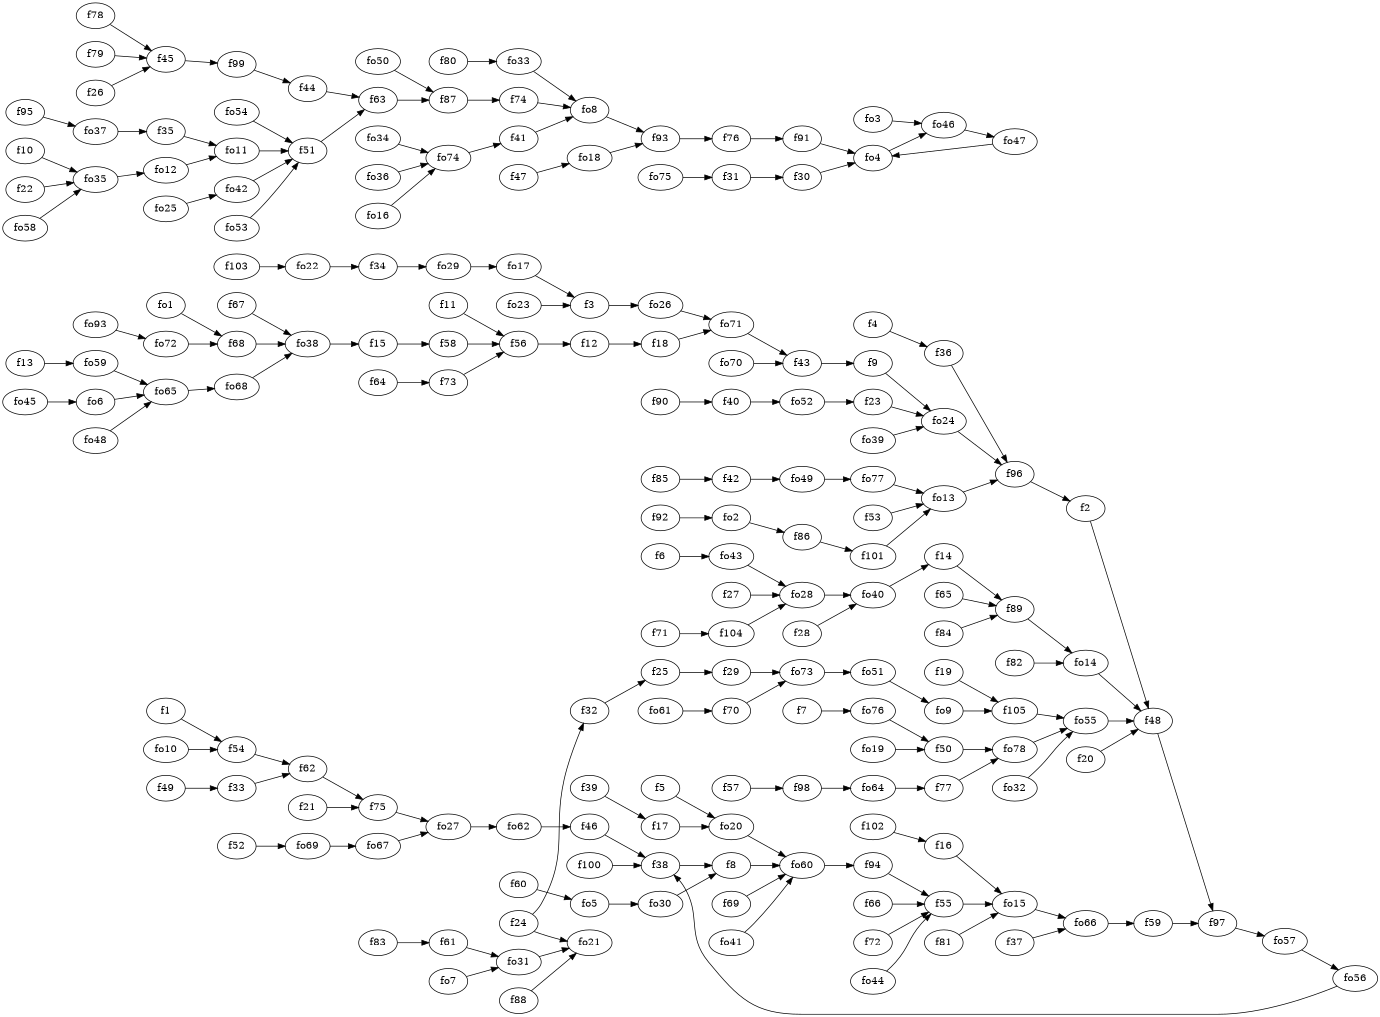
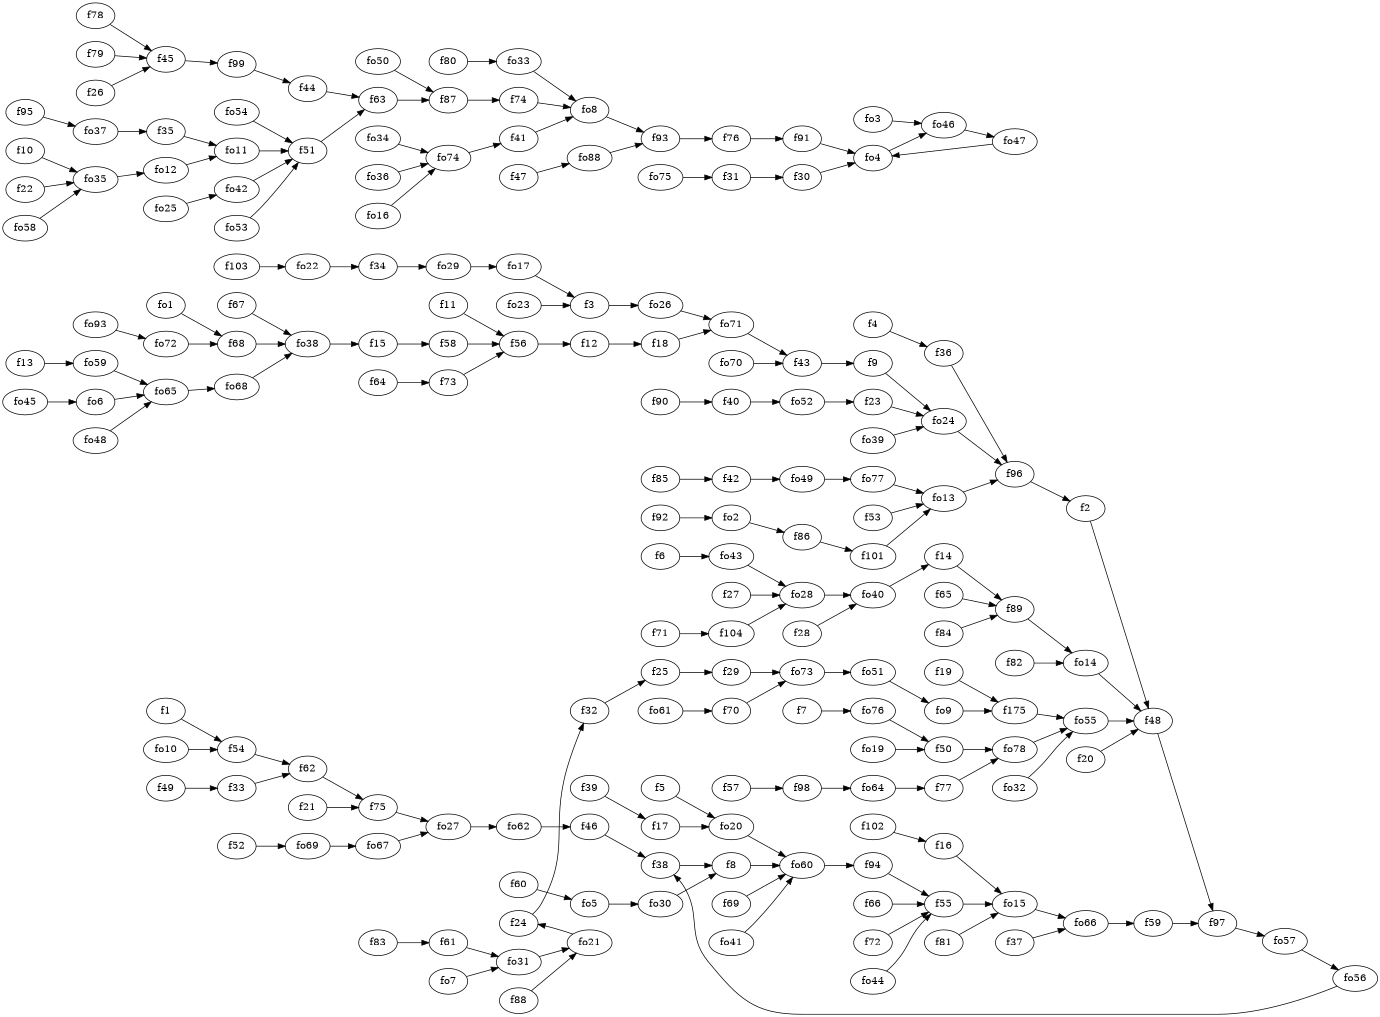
(590, 158) -> (590, 158)
(1015, 711) -> (1015, 711)
(590, 865) -> none
(547, 936) -> (559, 930)
